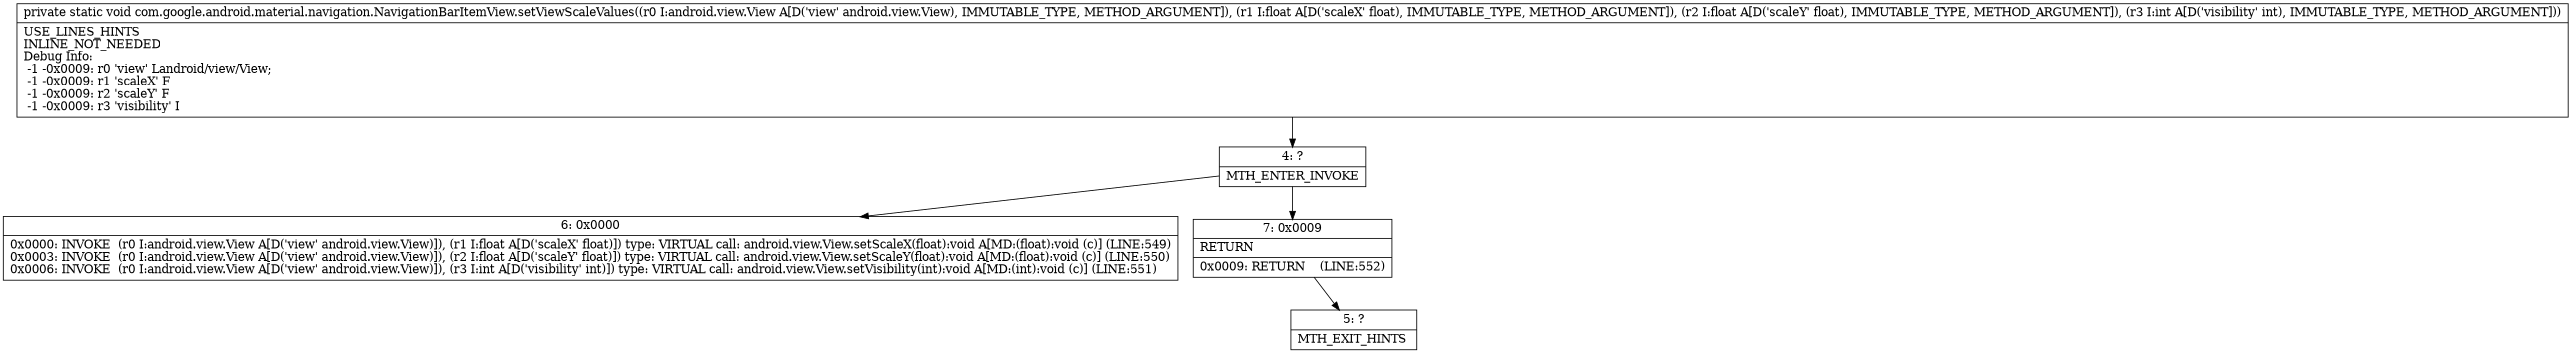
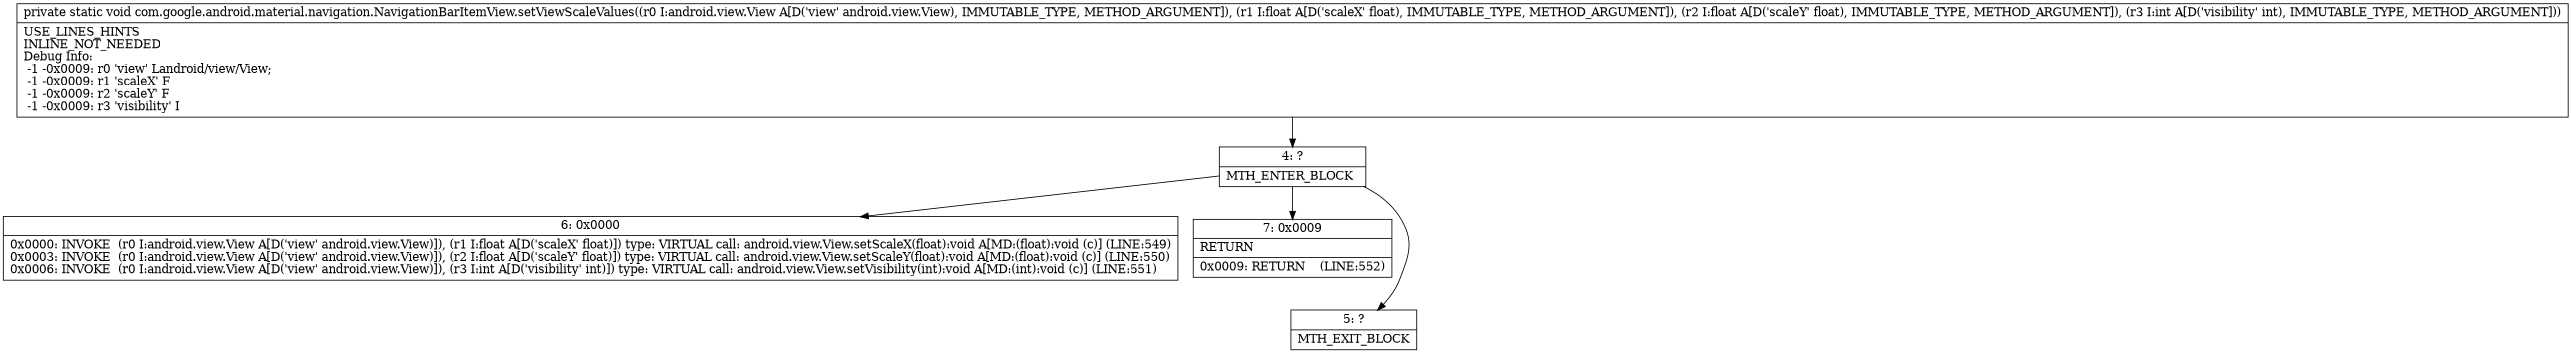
(1293, 176) -> (1290, 176)
(1324, 290) -> (1409, 239)
(1352, 339) -> (1354, 339)
